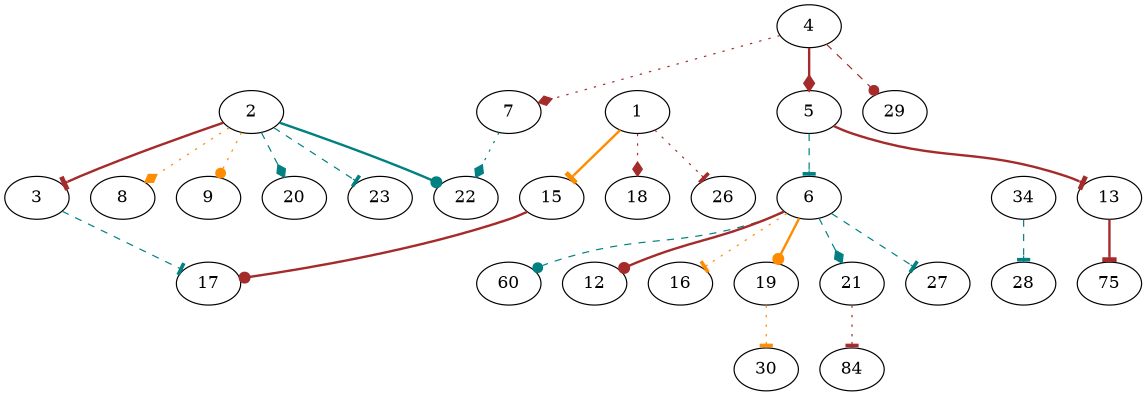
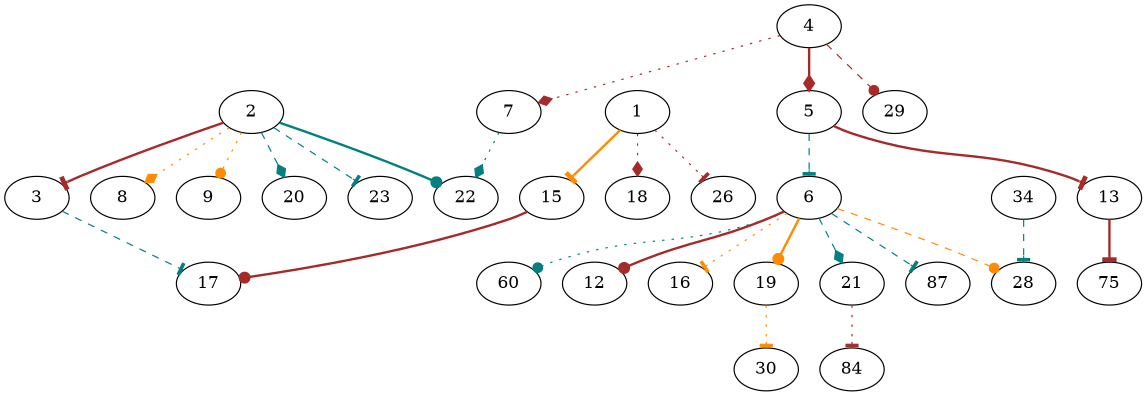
none -> (914, 236)
(664, 240) -> (664, 240)
(938, 284) -> (938, 284)
